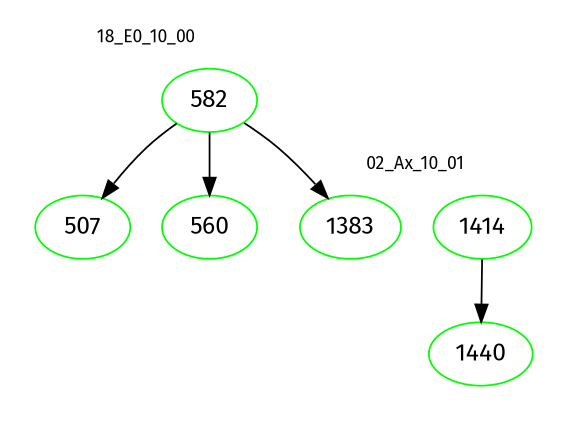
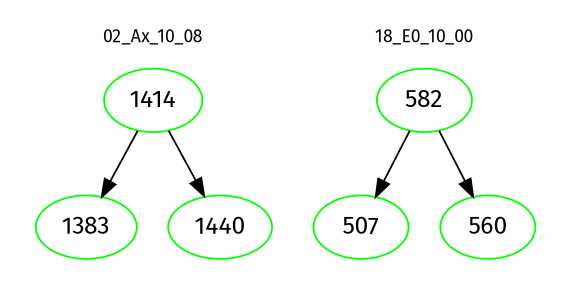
(416, 165) -> (153, 38)
(297, 166) -> (124, 156)
